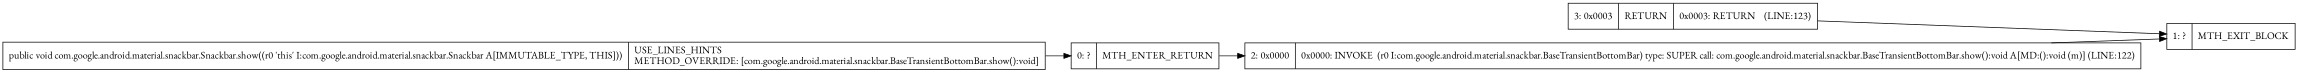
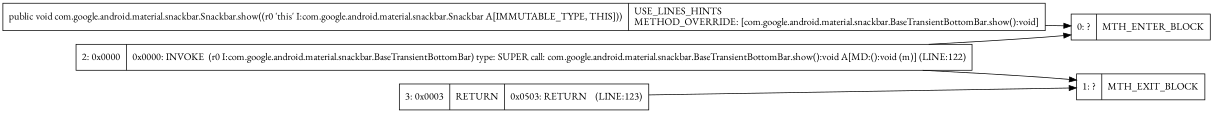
(1745, 16) -> (577, 97)
(1158, 56) -> (1153, 27)
(1228, 56) -> (996, 40)
